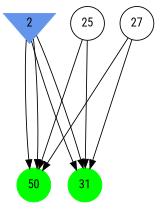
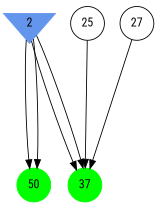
(65, 91) -> none
(92, 94) -> none
(85, 185) -> (85, 185)
